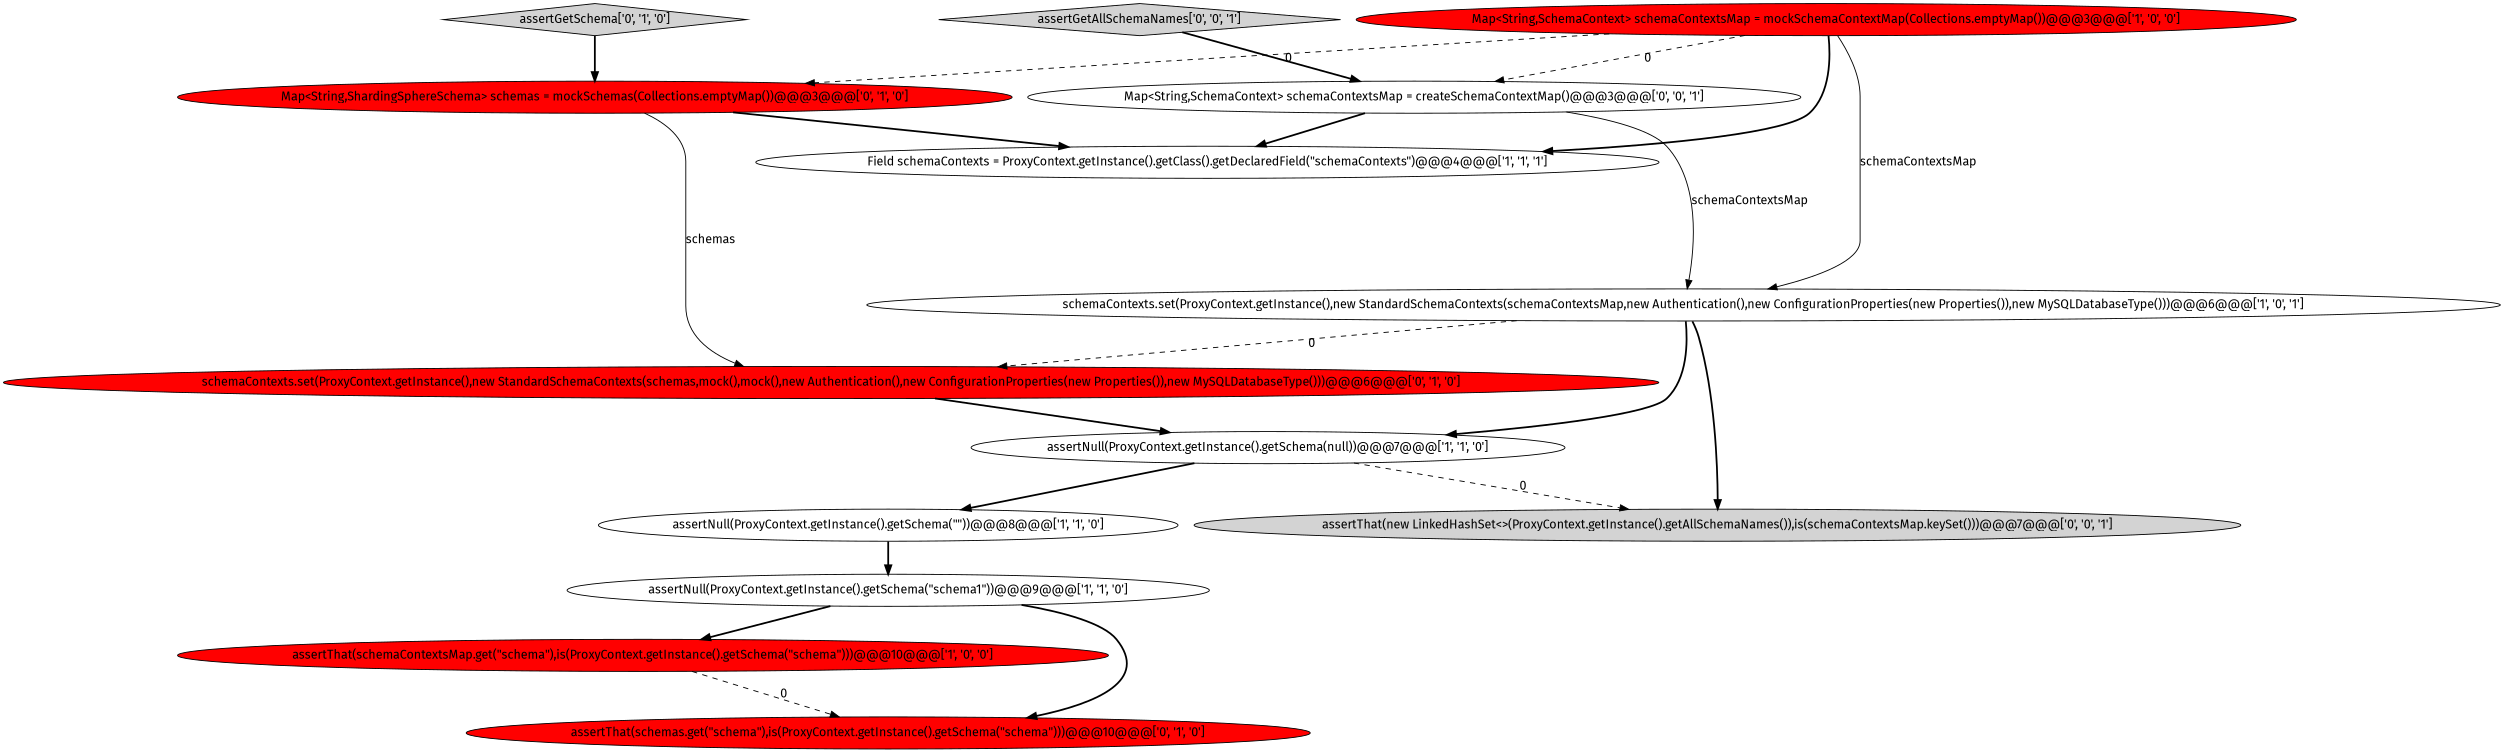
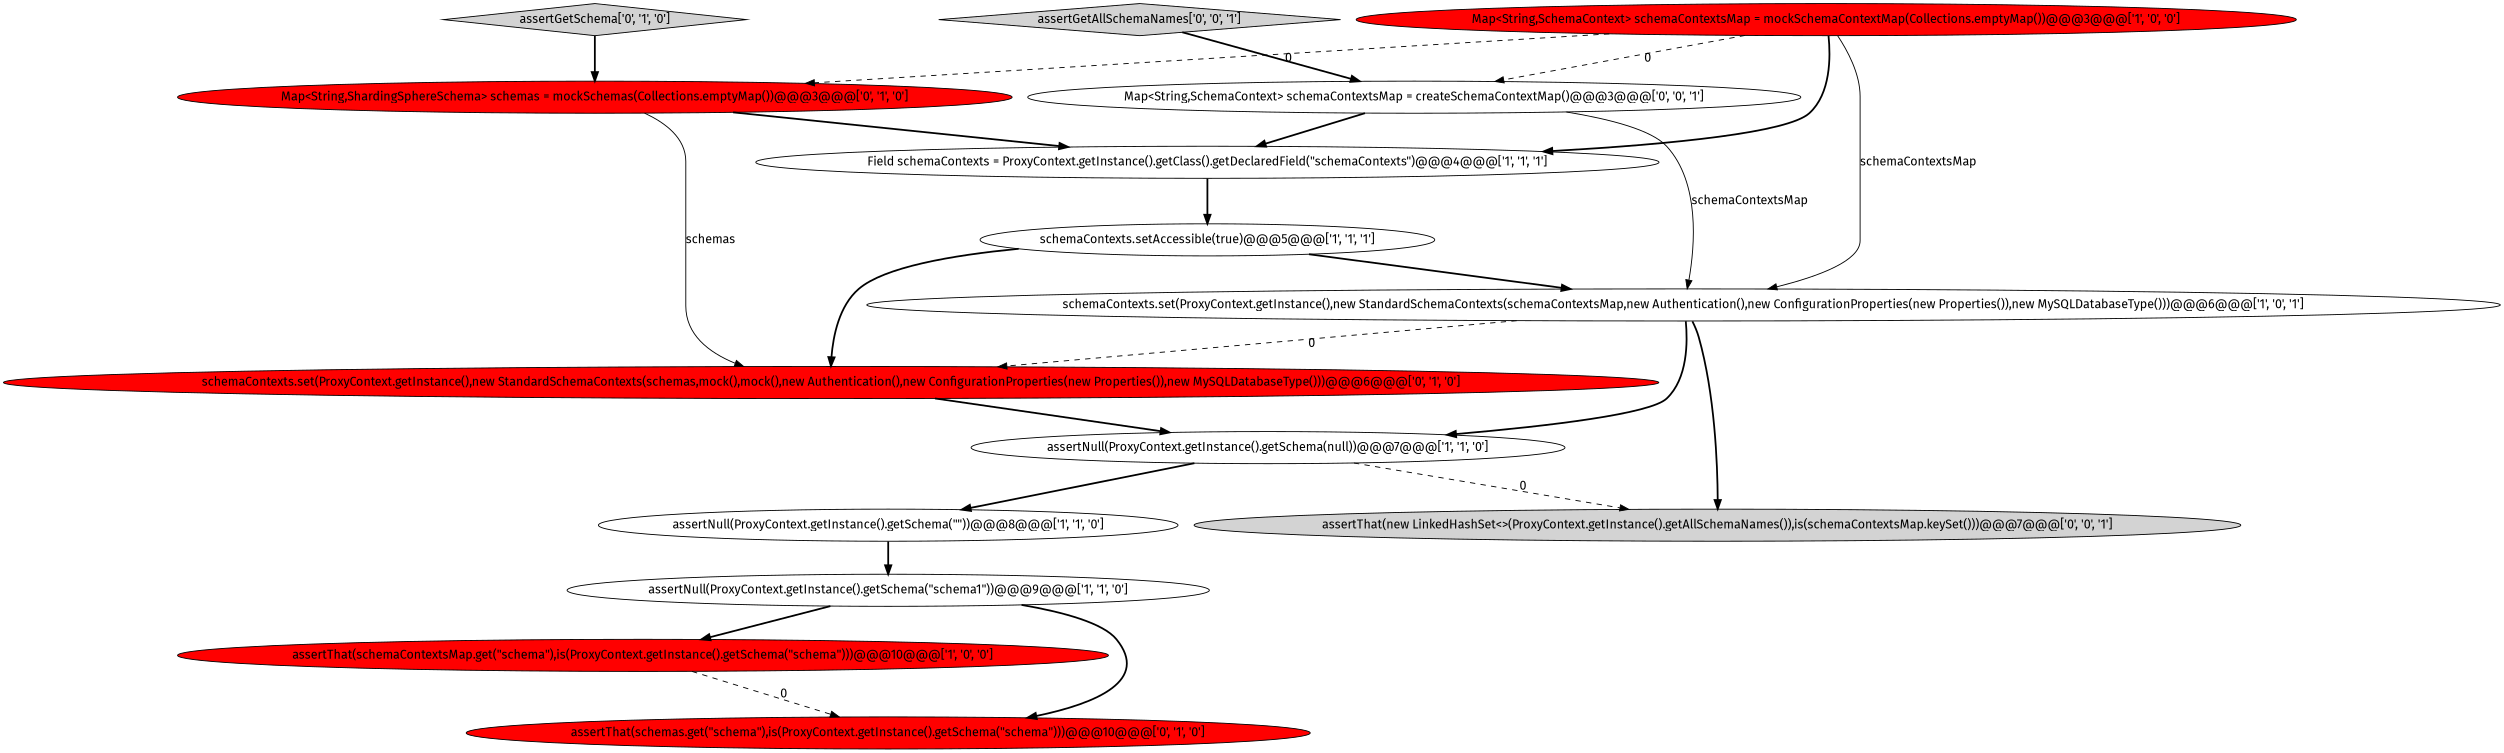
none -> (1207, 240)
